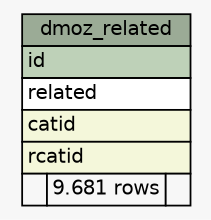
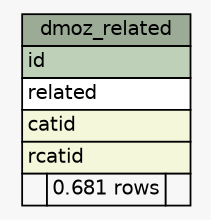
(106, 189) -> (106, 189)
